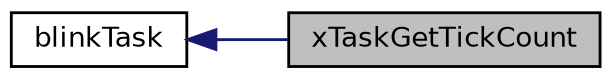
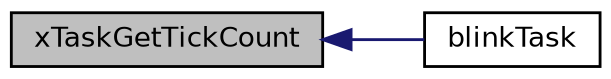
(252, 40) -> (388, 40)
